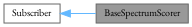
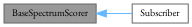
(83, 14) -> (119, 14)
